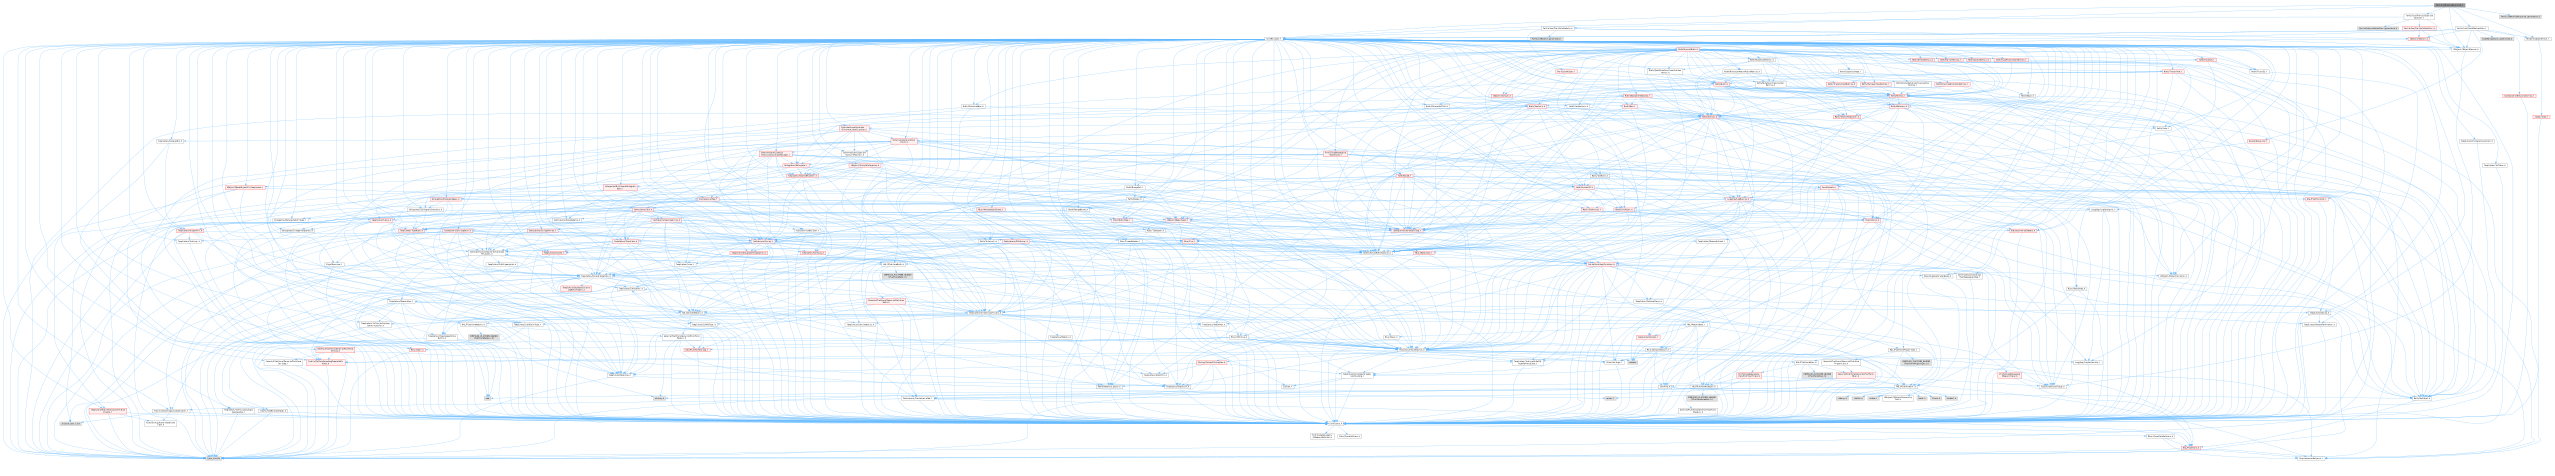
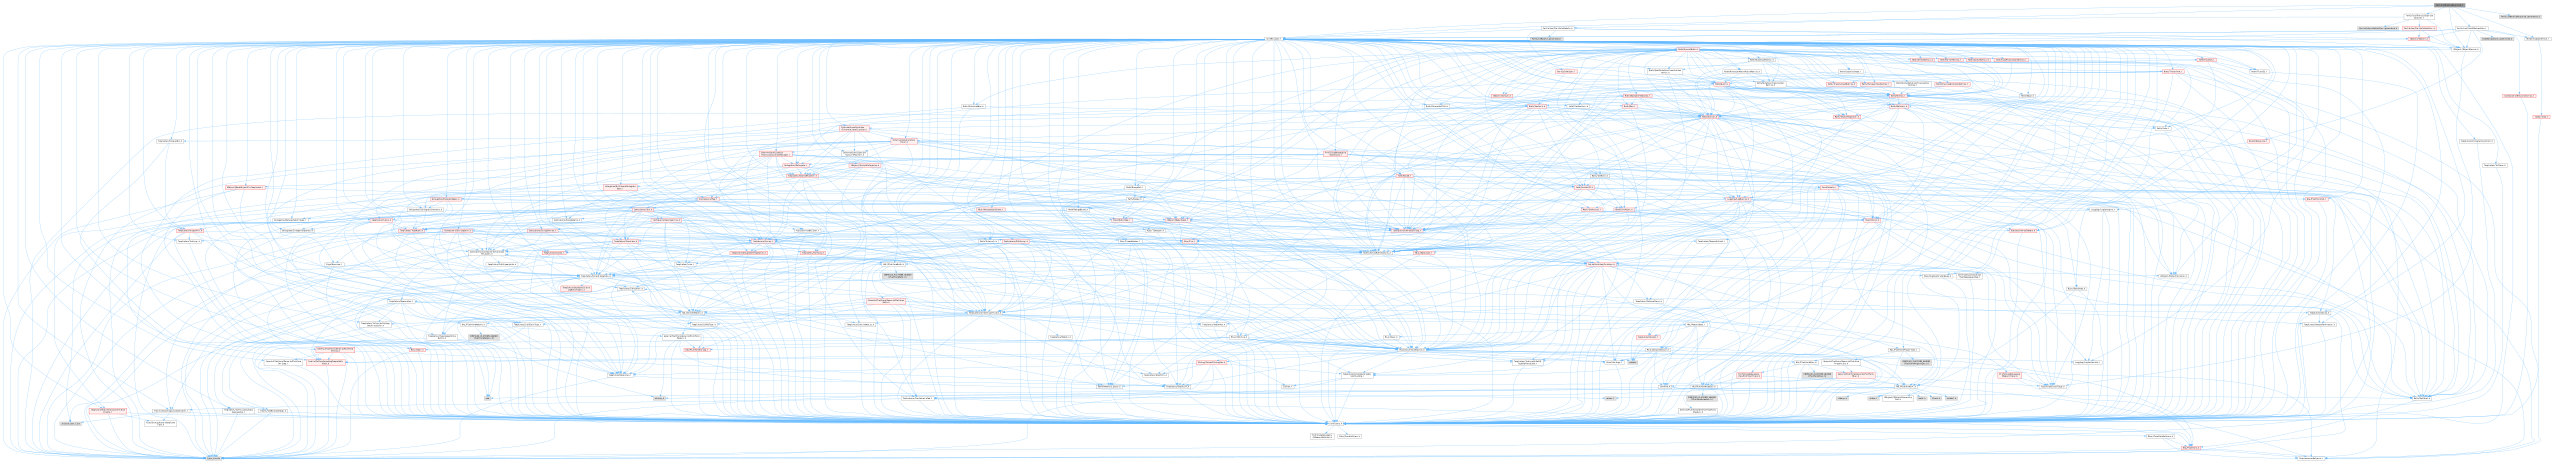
(1858, 398) -> none
